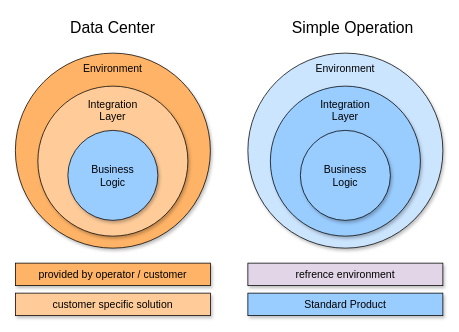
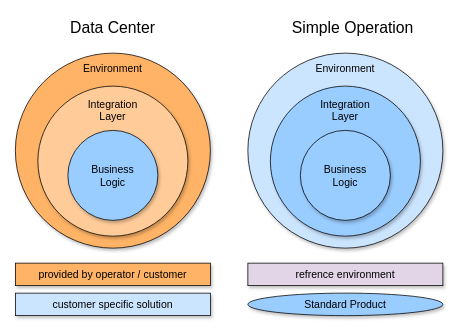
(113, 304) -> (113, 304)
(345, 304) -> (345, 304)
